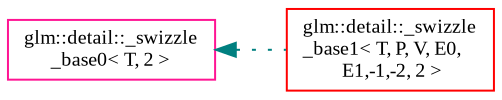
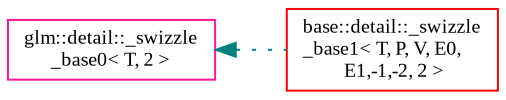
(390, 50) -> (392, 50)
